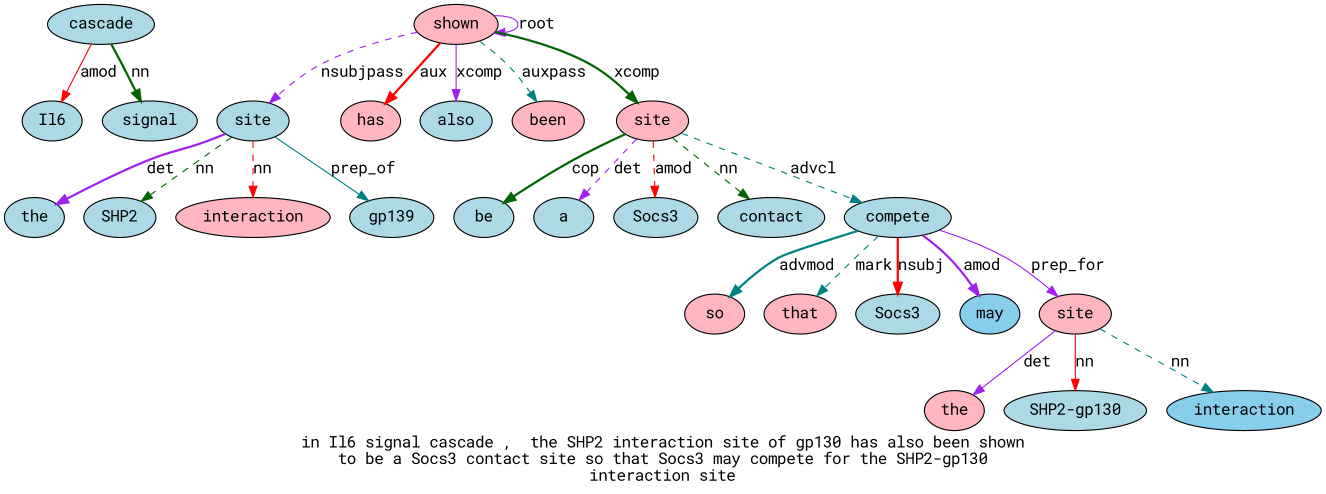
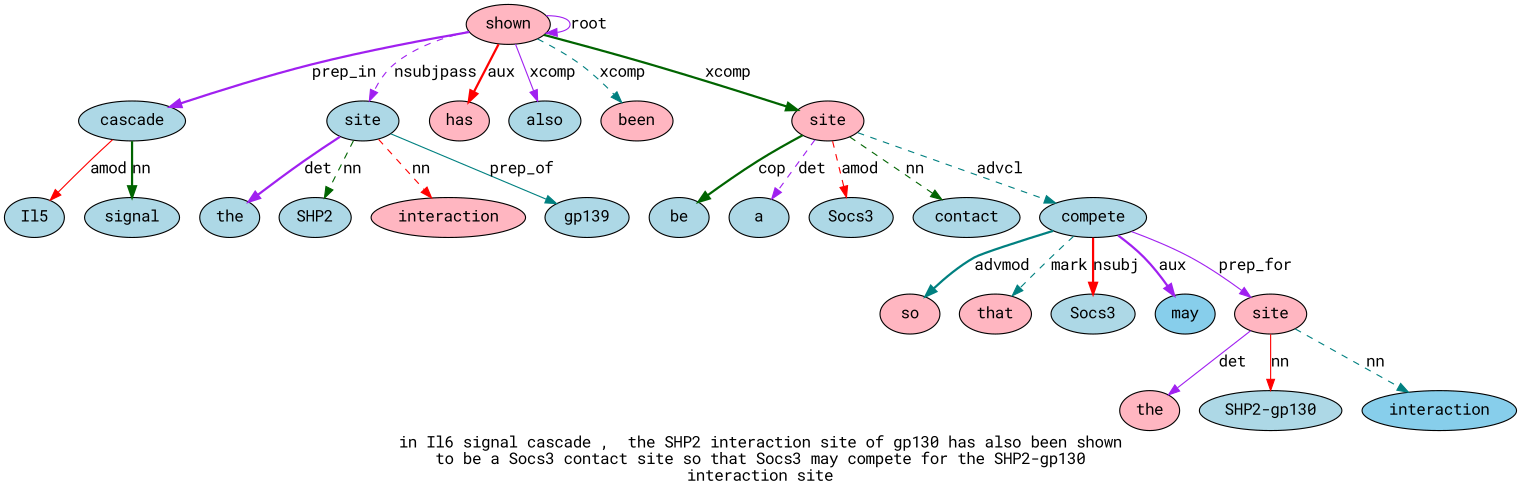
none -> (323, 62)
(554, 73) -> (623, 73)
(52, 121) -> (34, 218)
(982, 266) -> (1172, 266)
